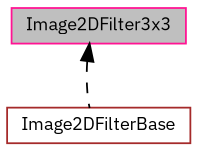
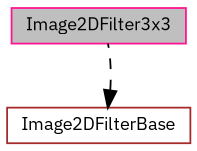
(87, 85) -> (111, 67)
